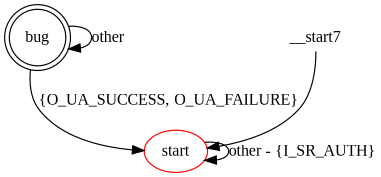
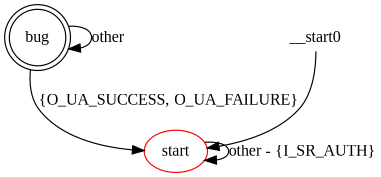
(315, 38) -> (315, 38)
